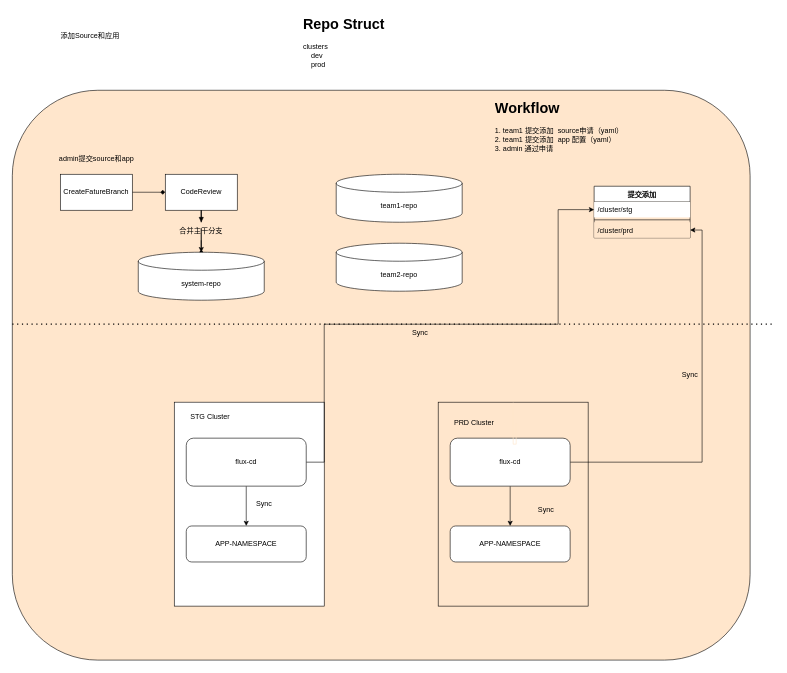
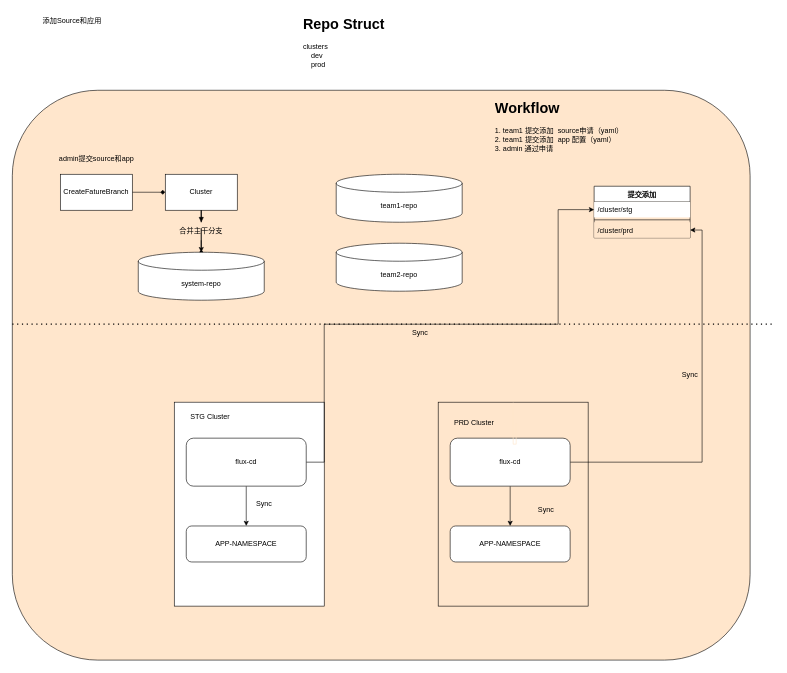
(90, 36) -> (72, 21)
(201, 192) -> (201, 192)
